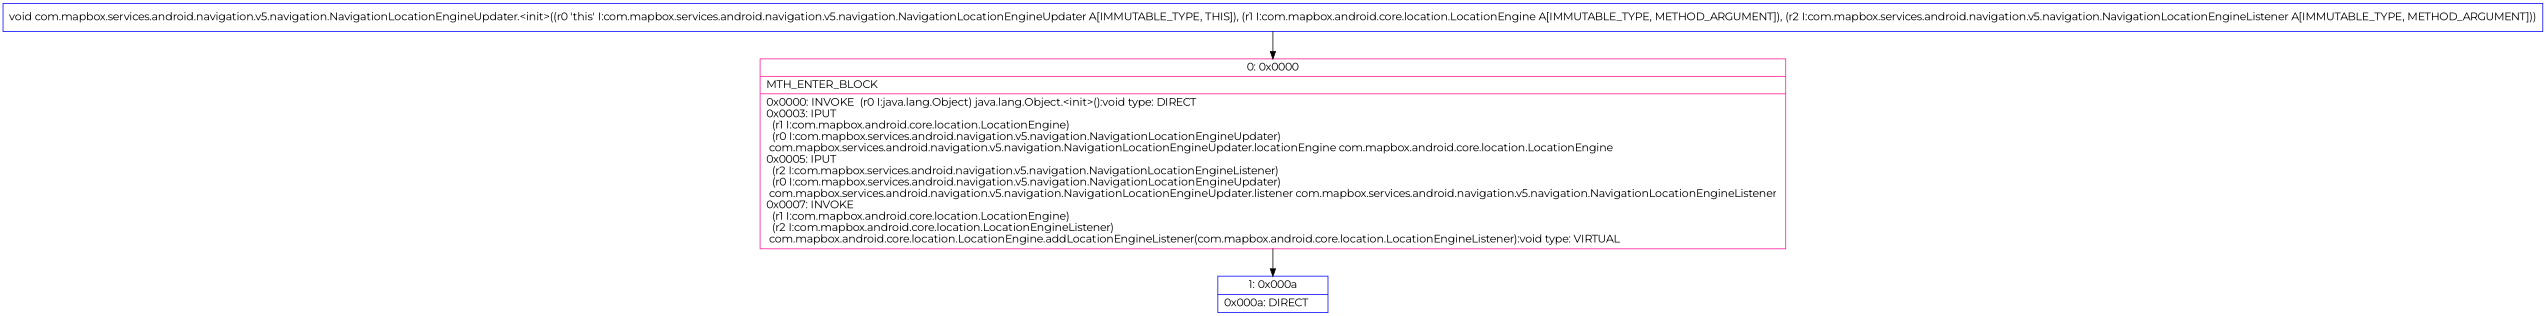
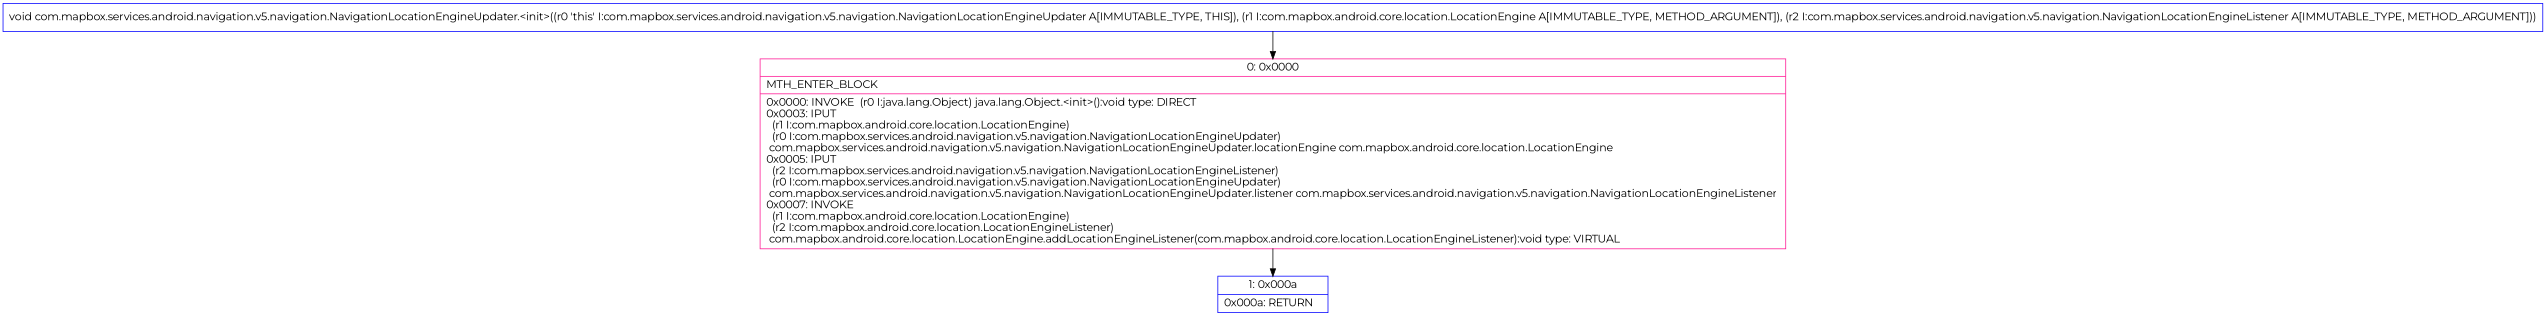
(1271, 303) -> (1273, 303)
